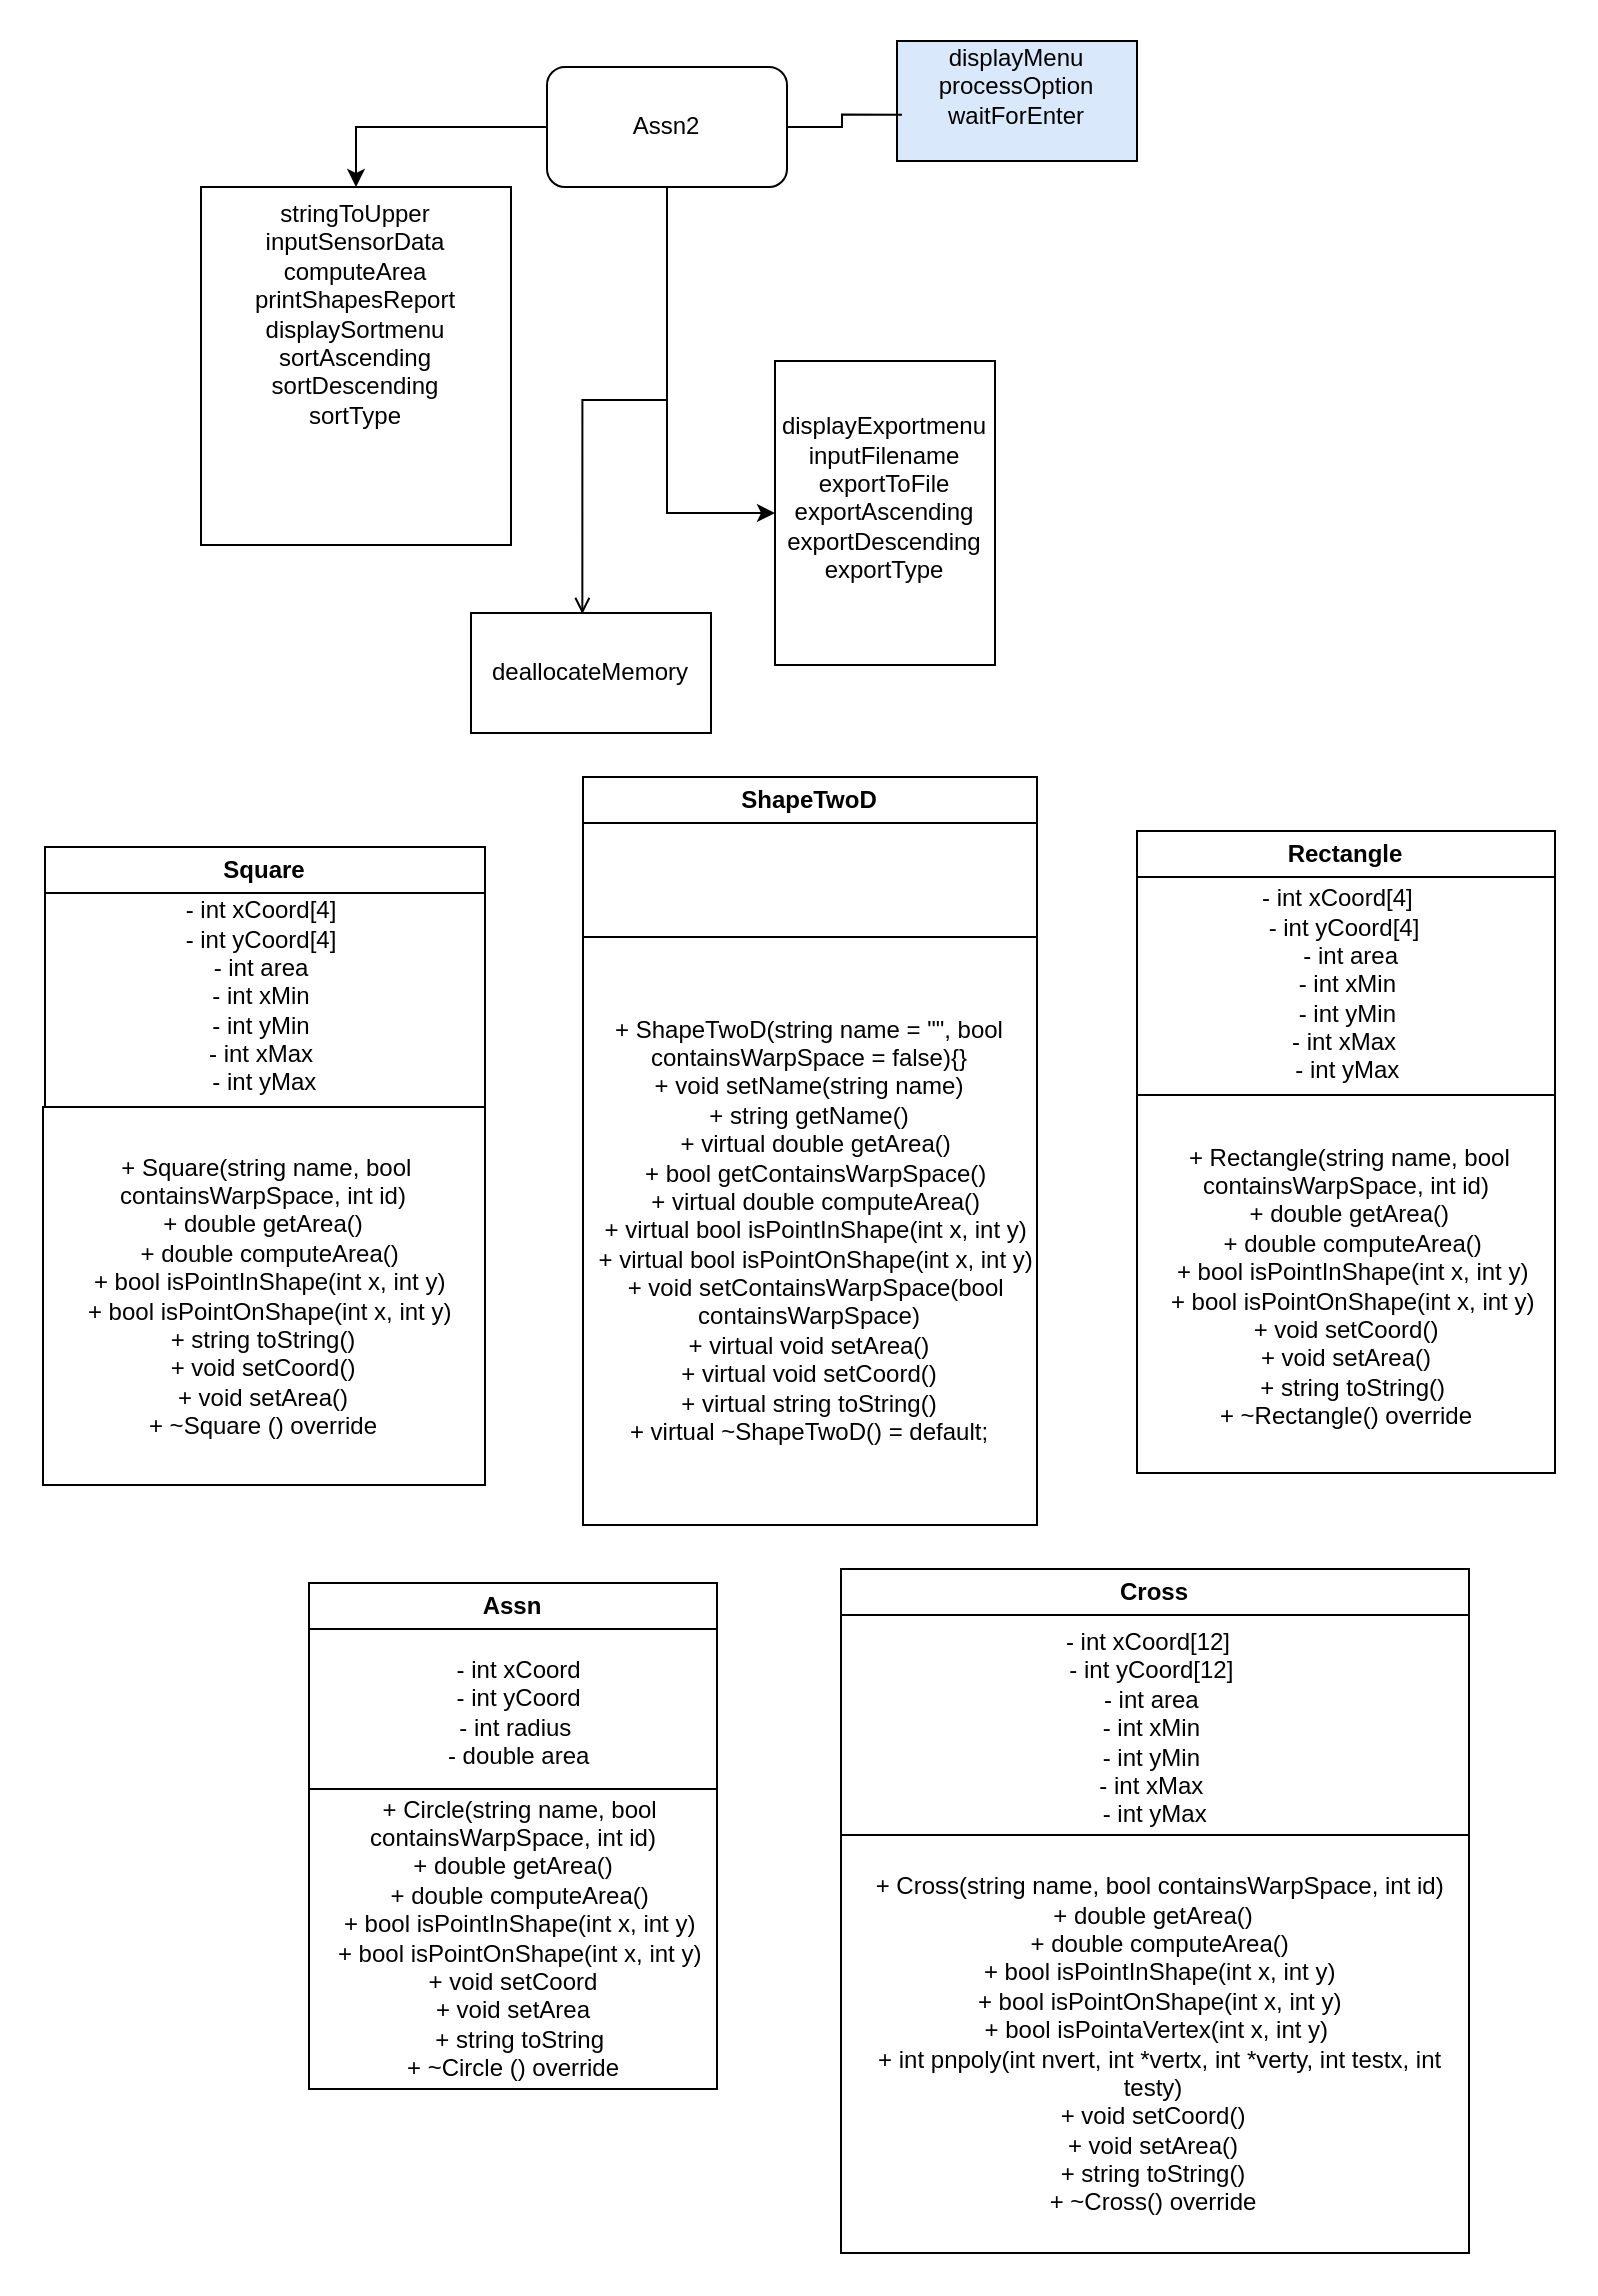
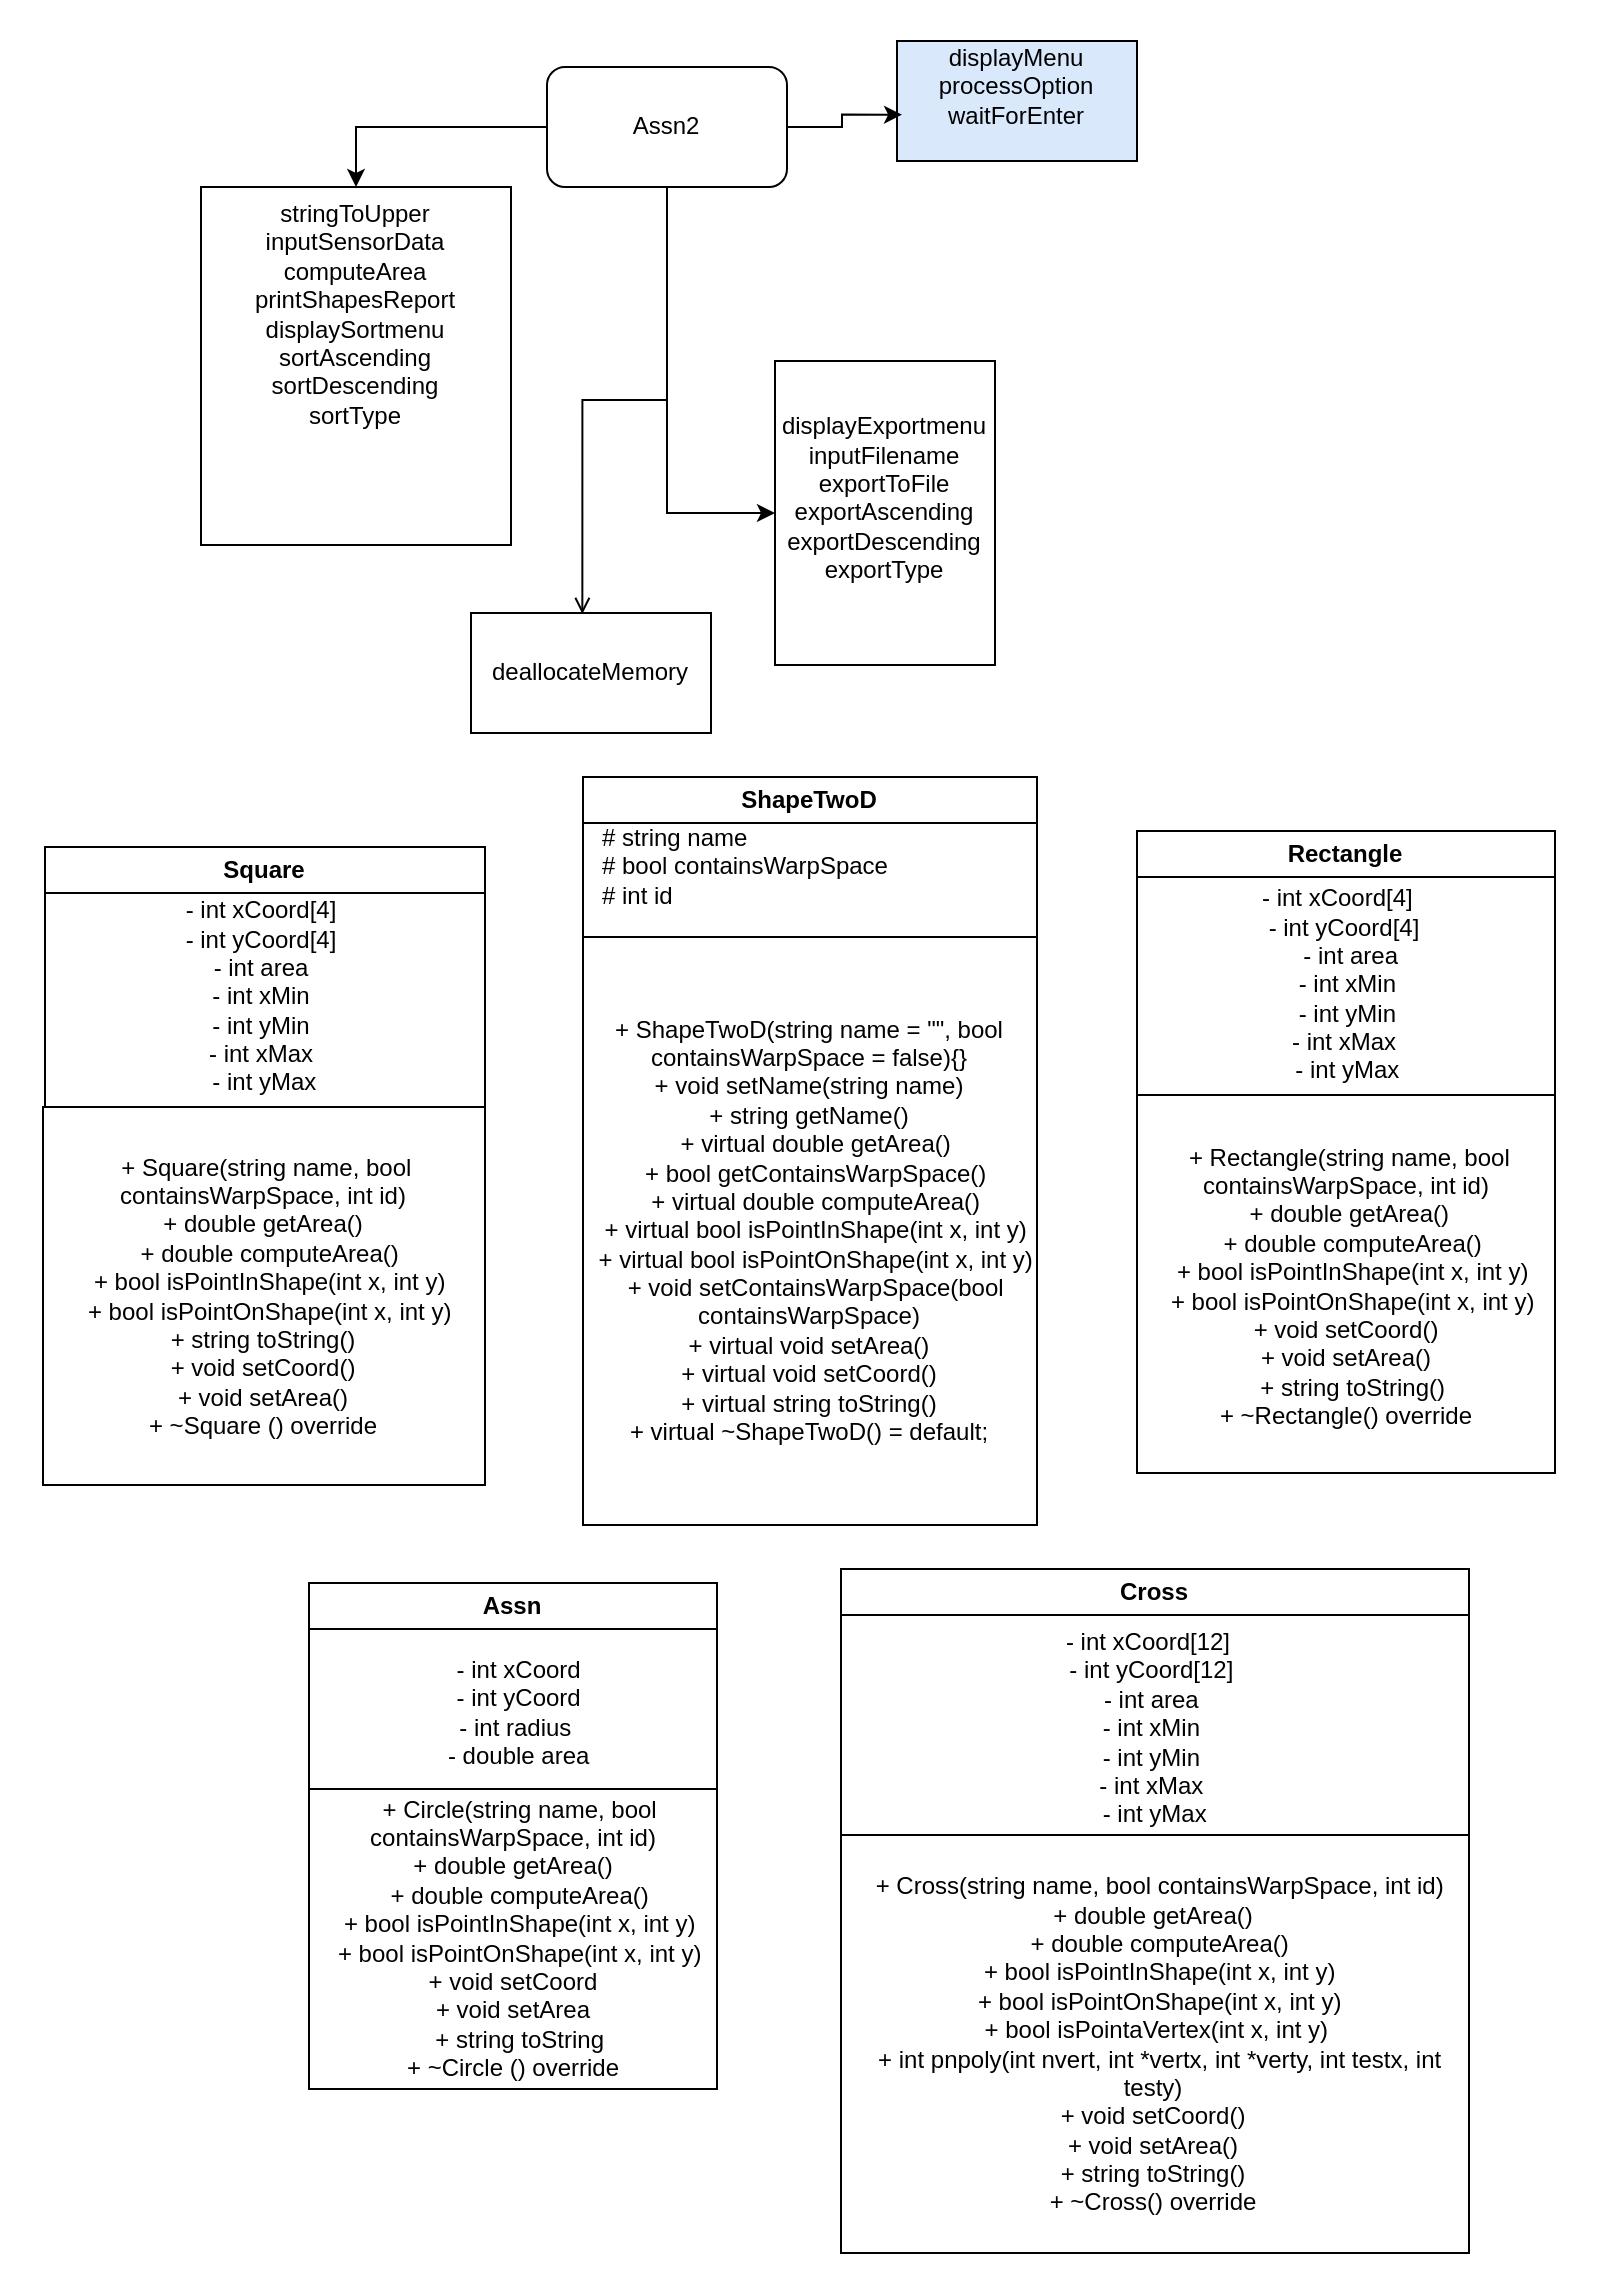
(893, 115) -> (887, 115)
none -> (790, 867)
